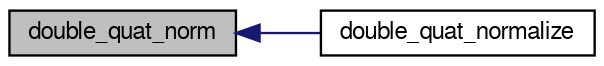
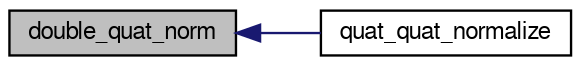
(458, 33) -> (446, 33)
